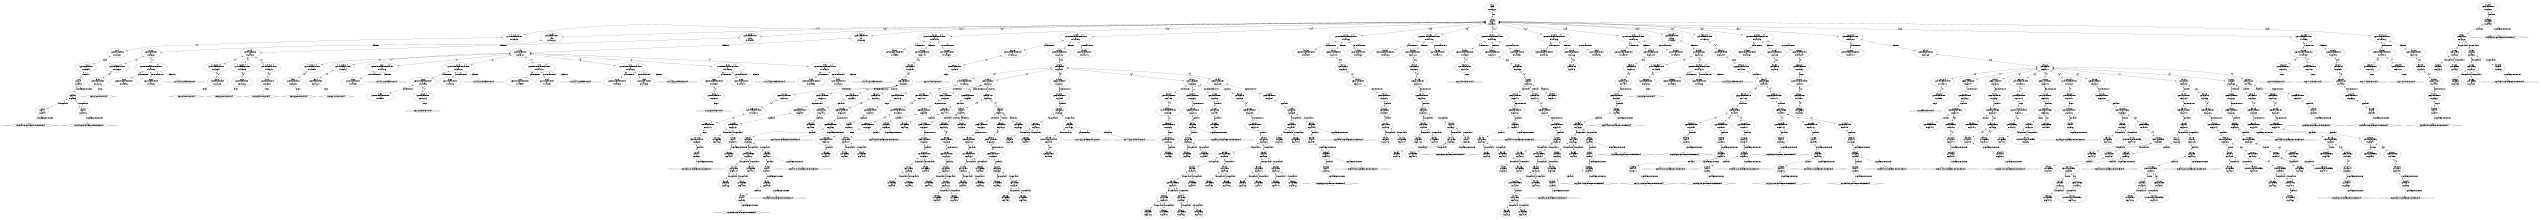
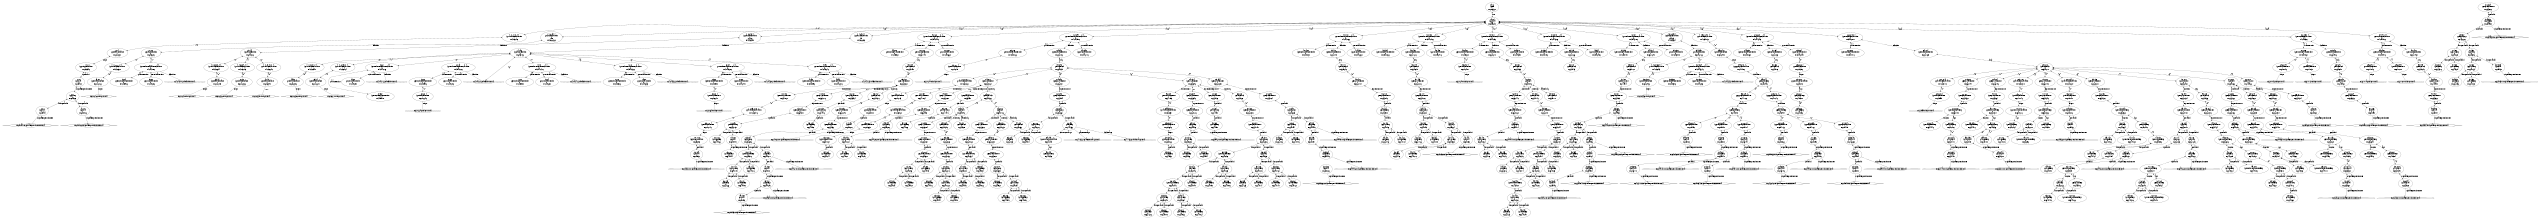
(491, 60) -> (500, 69)
(267, 89) -> (267, 89)
(402, 89) -> (328, 82)
(2438, 104) -> (2438, 104)
(1326, 162) -> none
